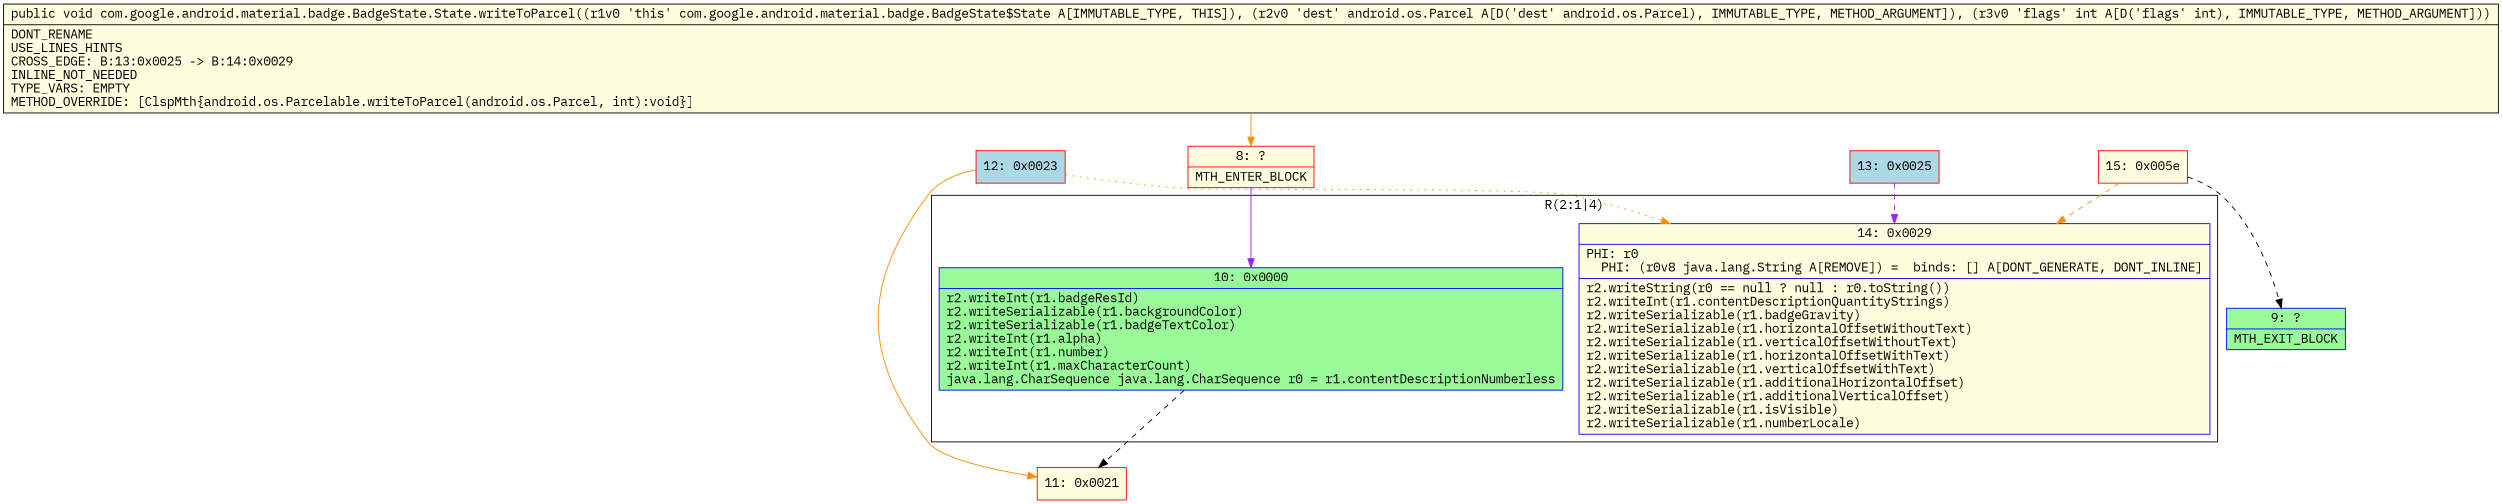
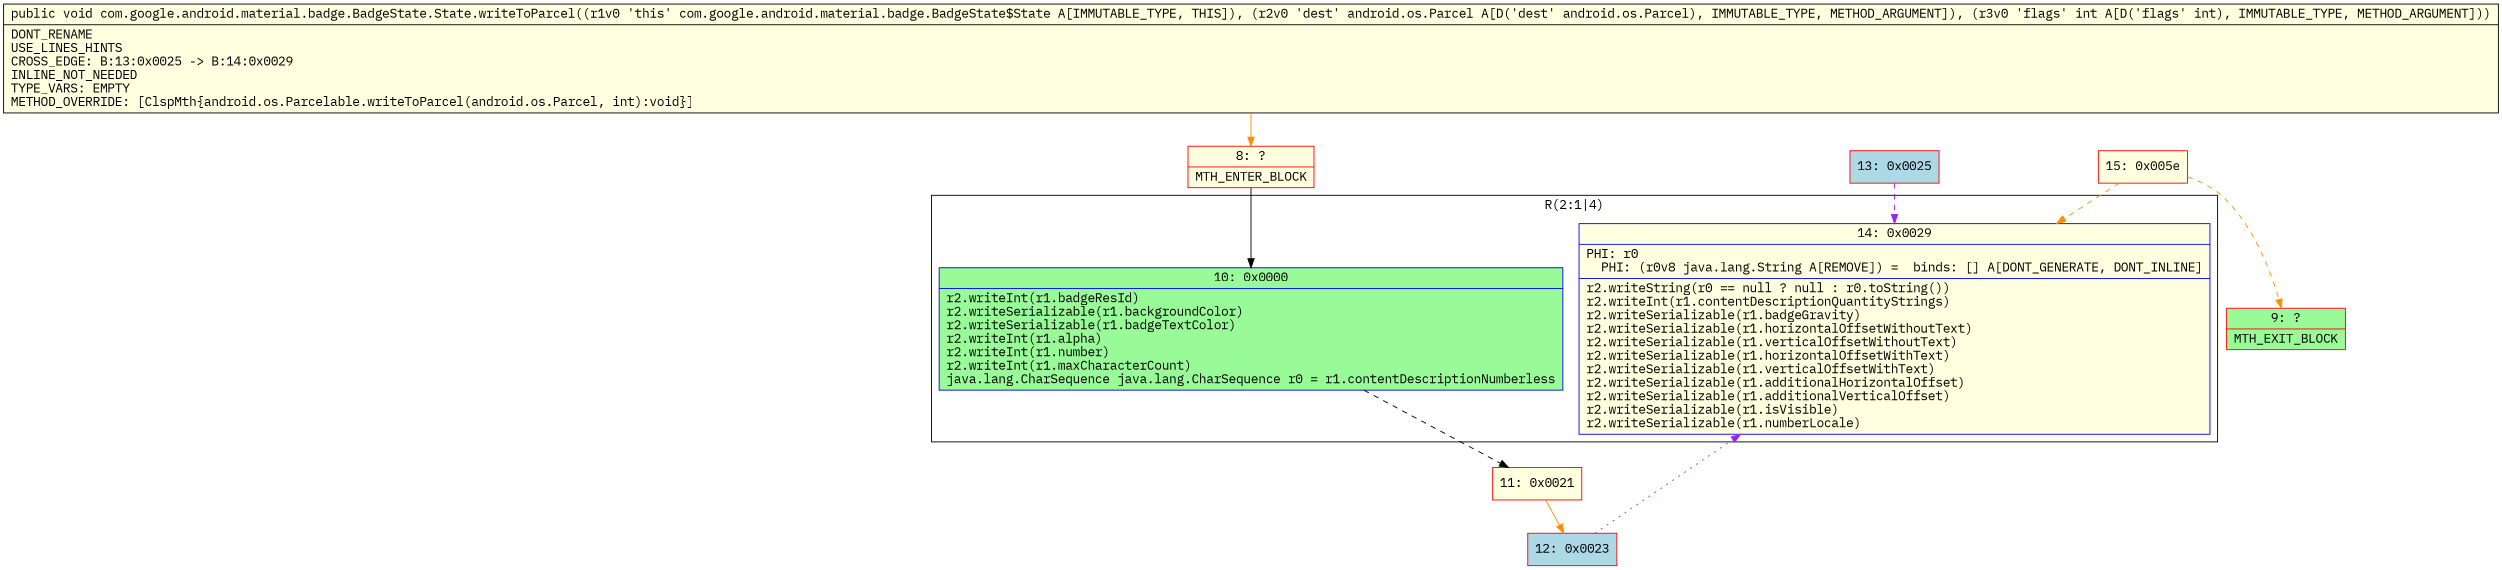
(1365, 190) -> (1664, 486)
(1251, 223) -> (1251, 223)
(2247, 227) -> (2247, 227)
(2286, 329) -> (2286, 329)
(881, 344) -> (1553, 513)
